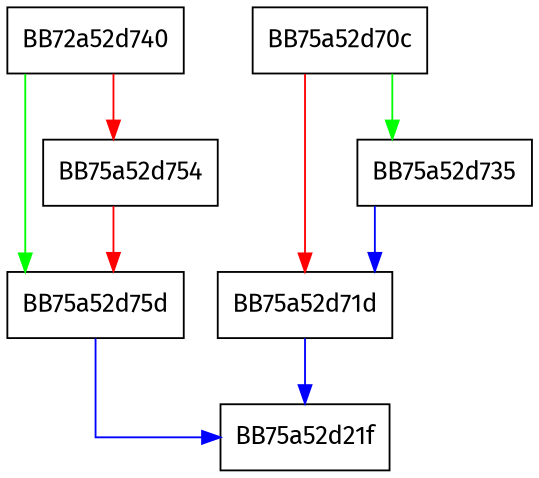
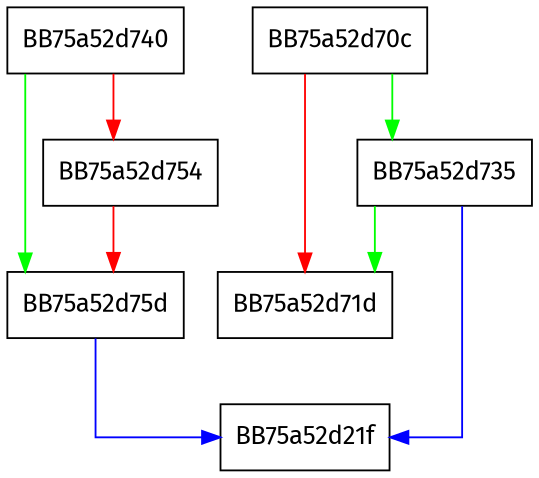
(96, 40) -> (96, 40)
(375, 229) -> (375, 229)
(305, 362) -> (462, 349)
